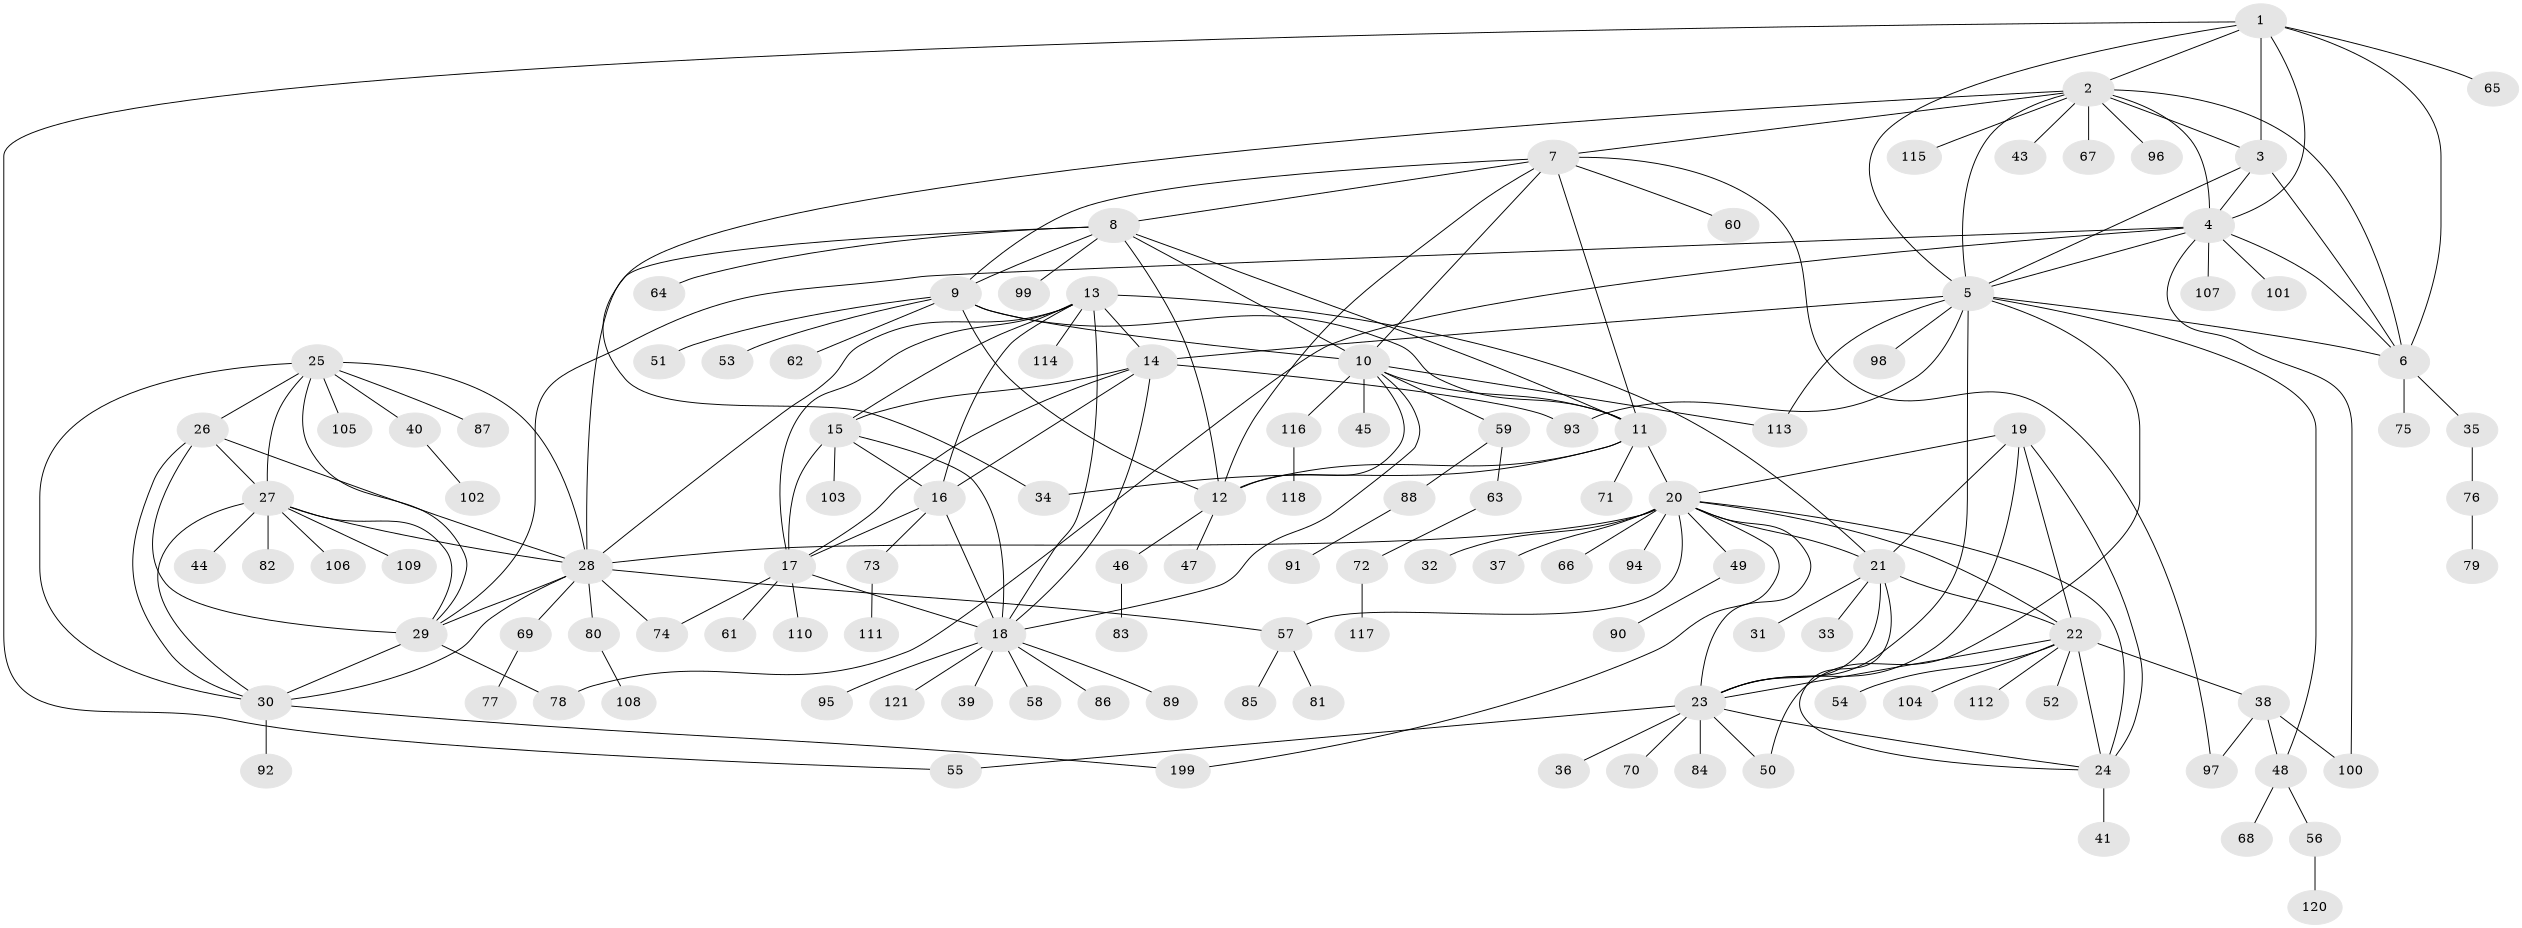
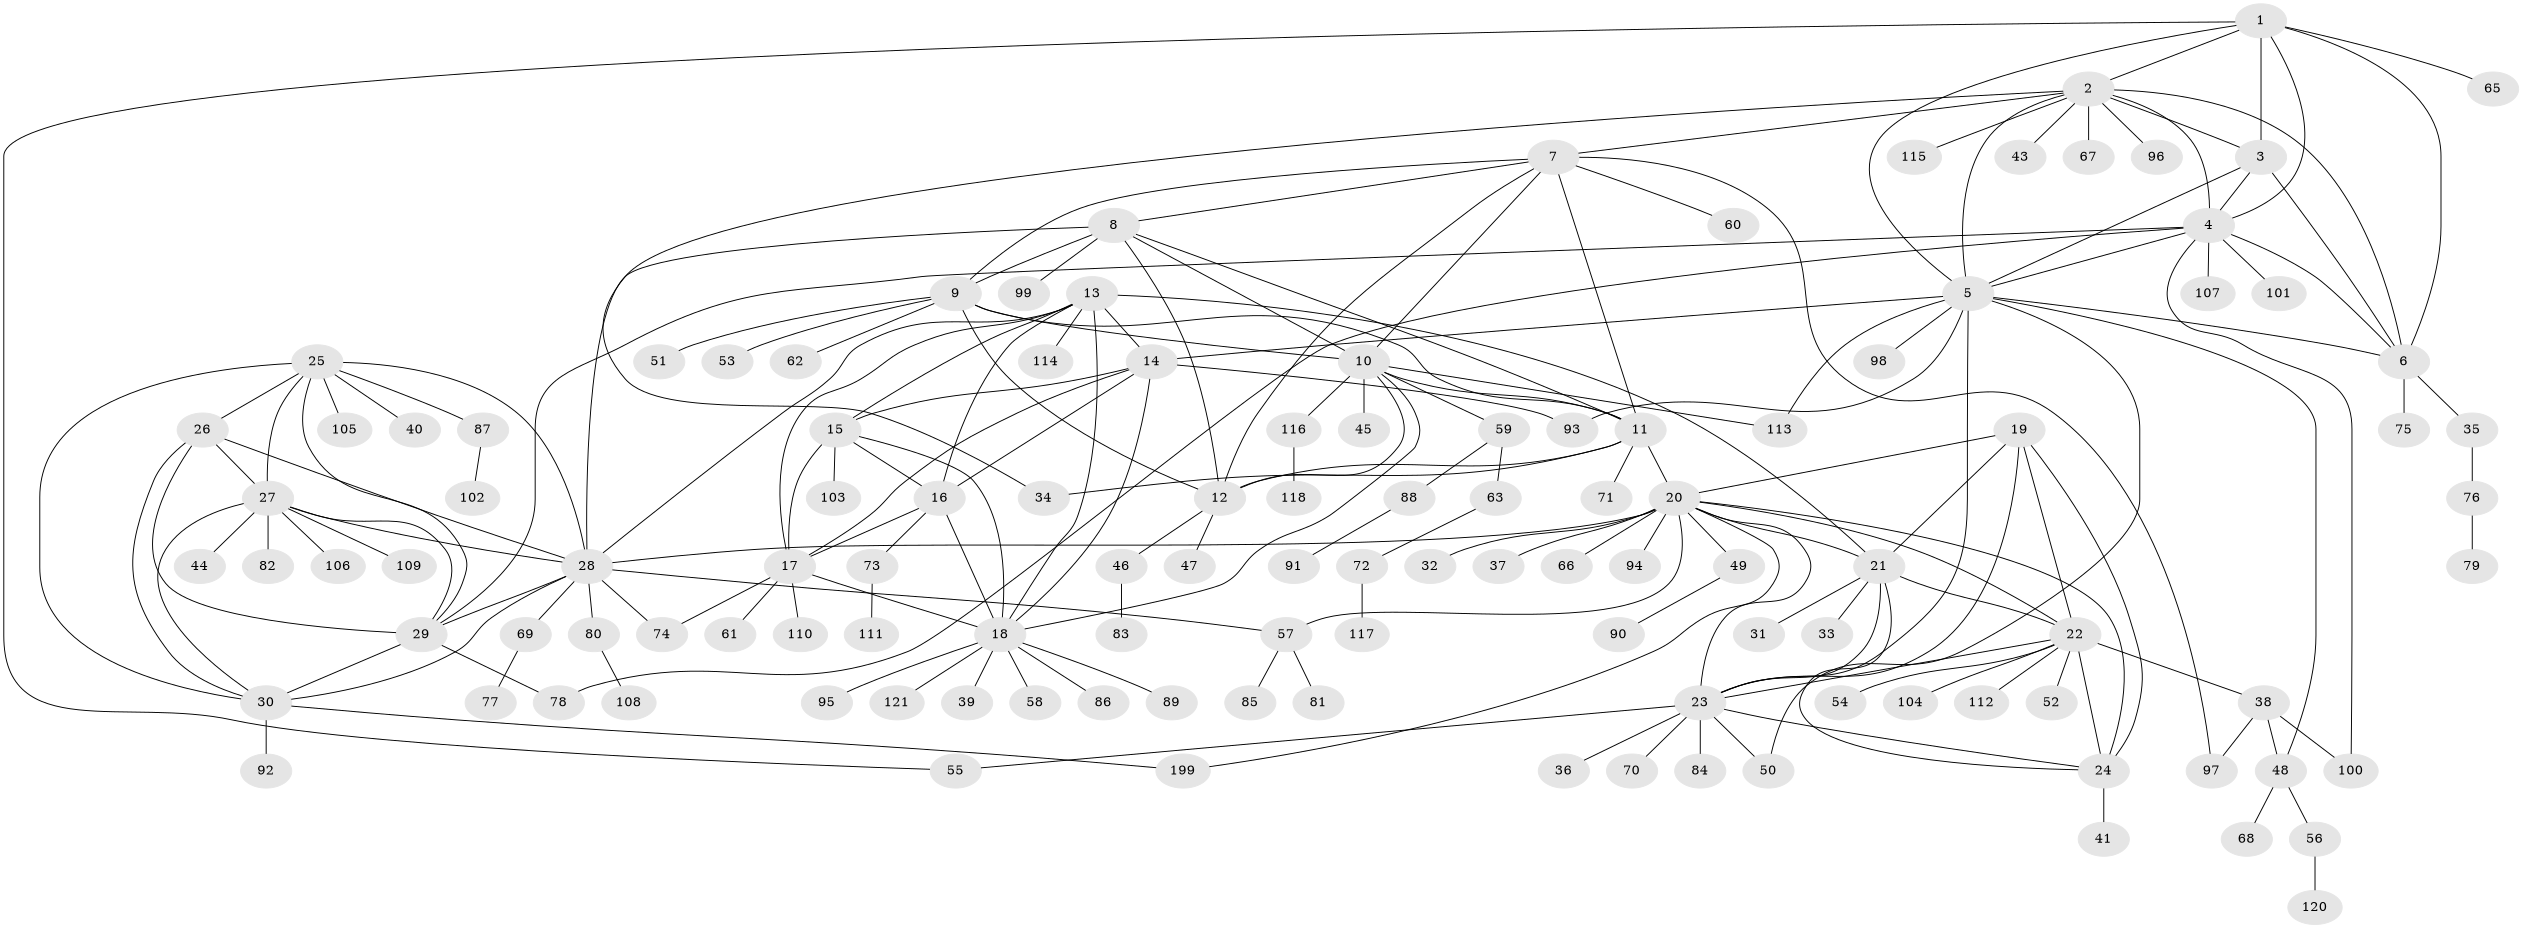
(659, 294) -> none
(444, 464) -> (478, 464)
